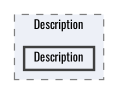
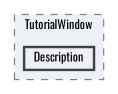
(59, 26) -> (59, 26)
